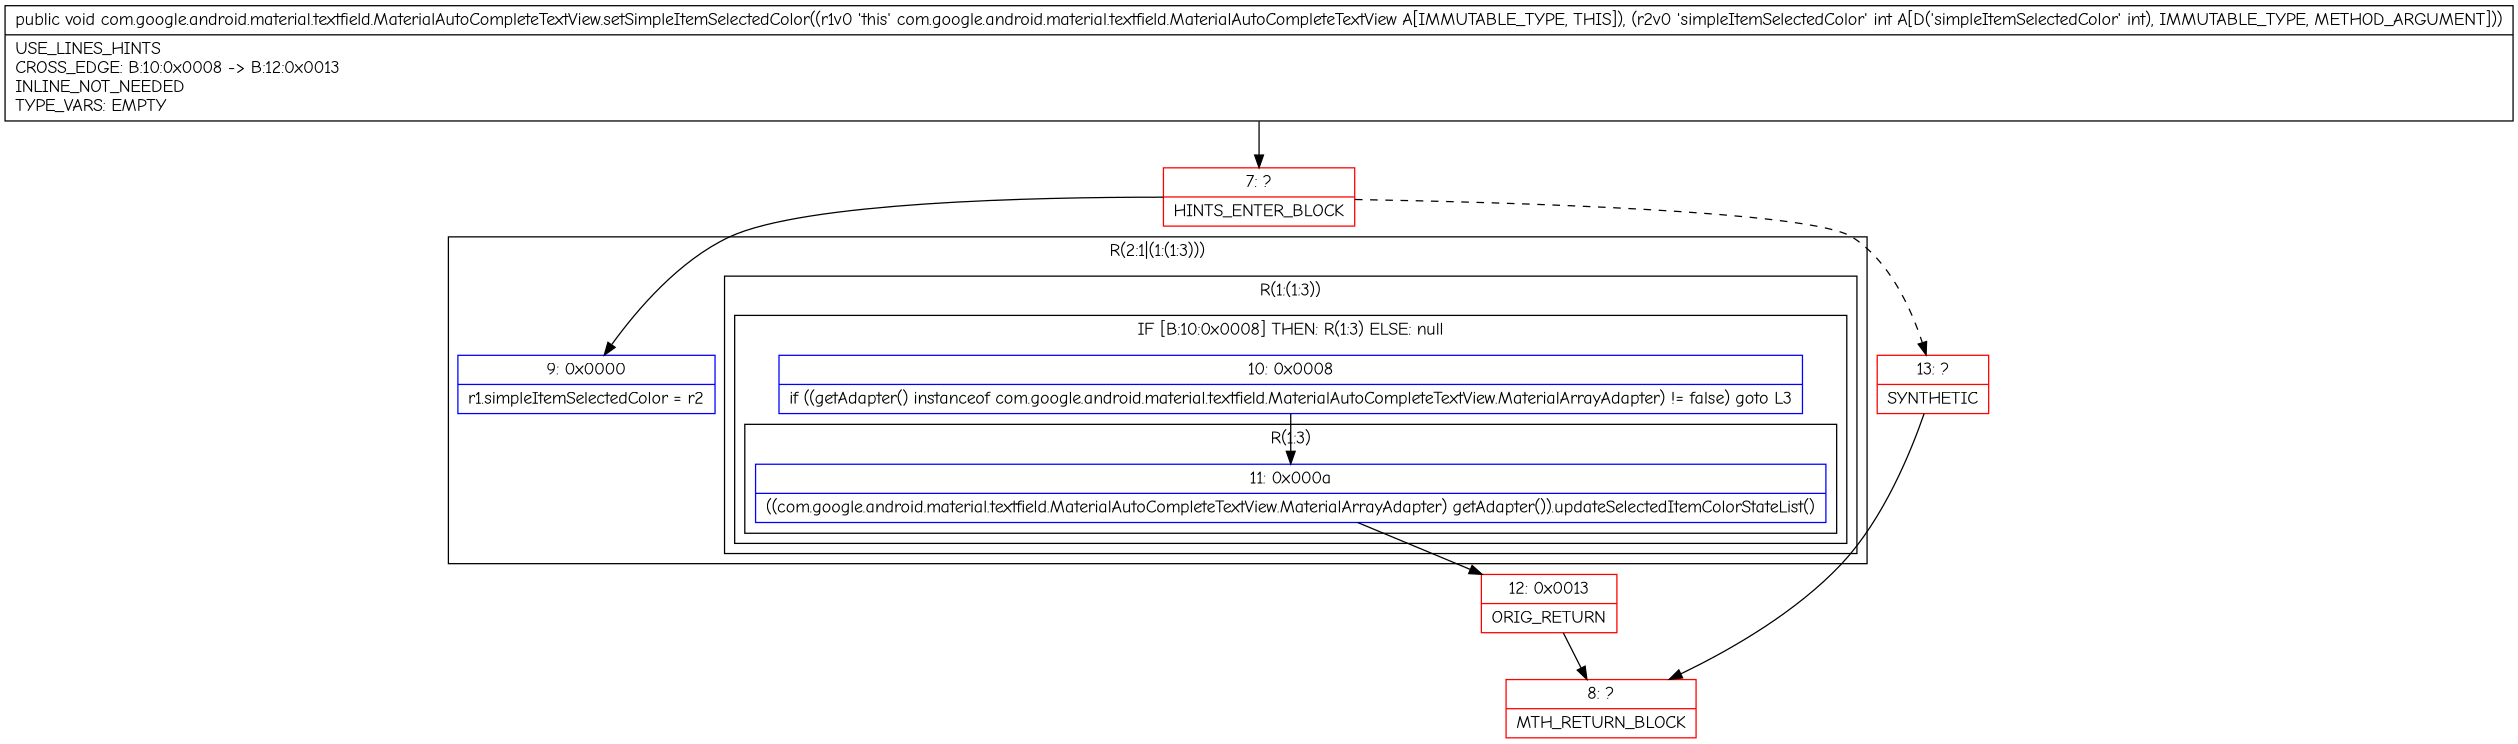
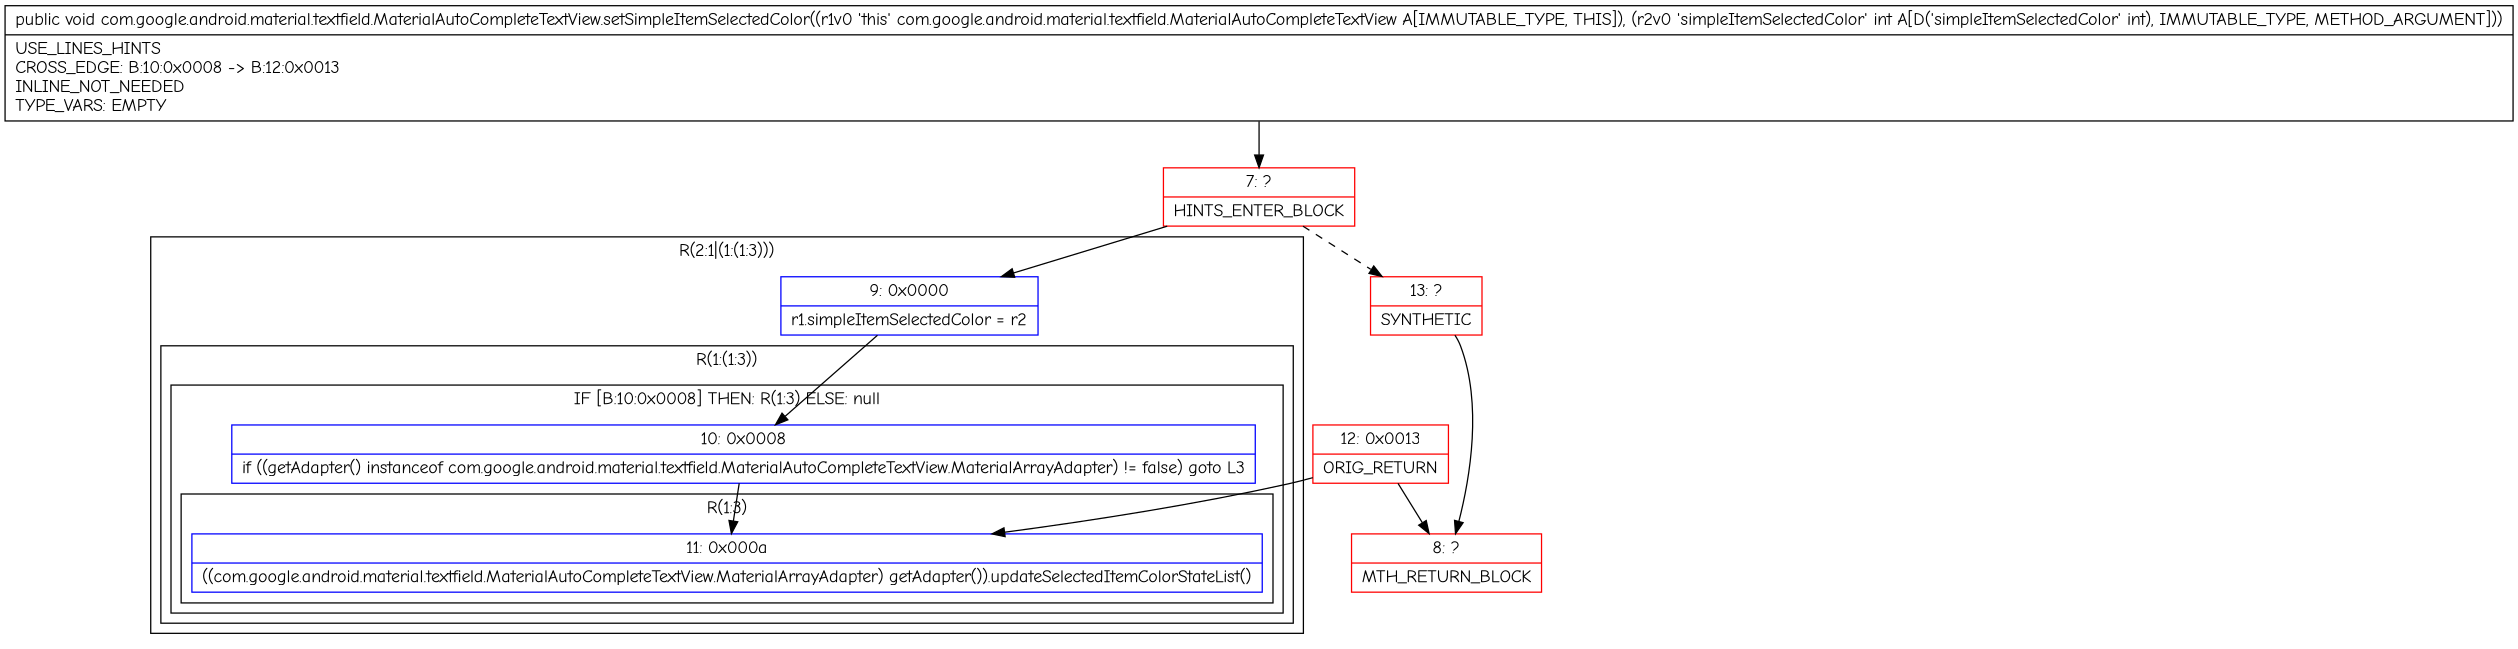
none -> (831, 376)
(1414, 546) -> (1159, 509)
